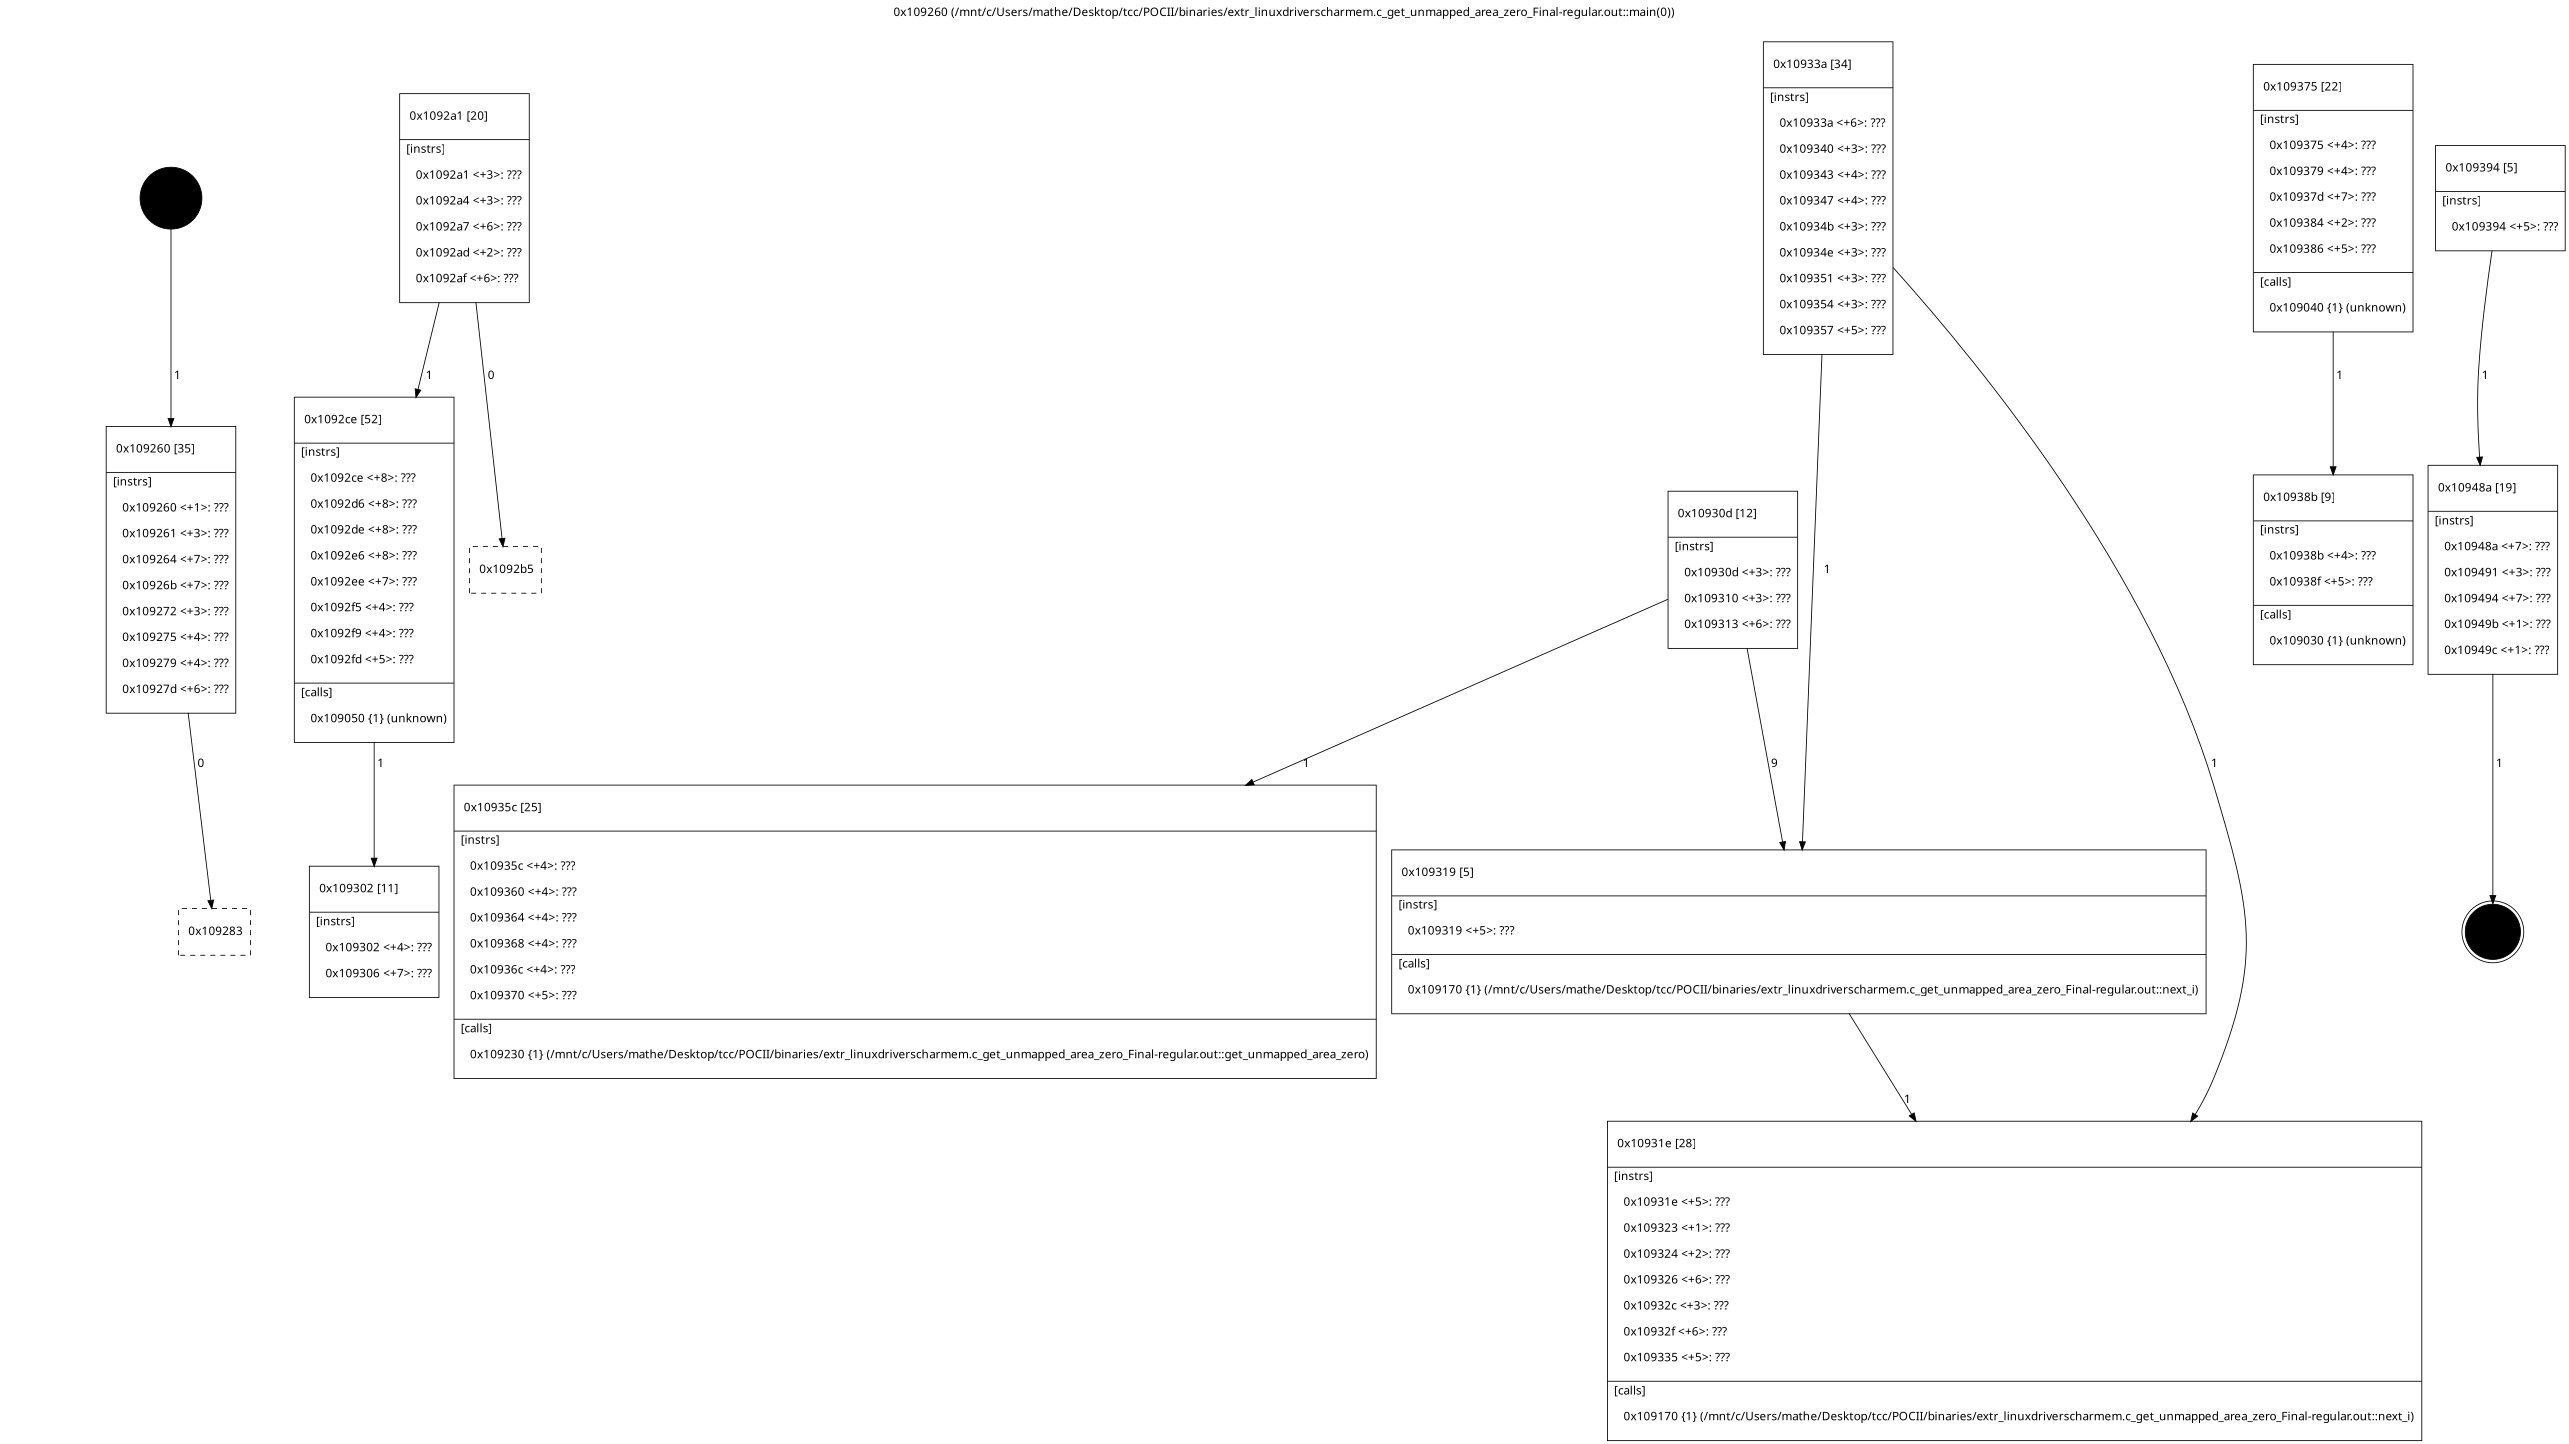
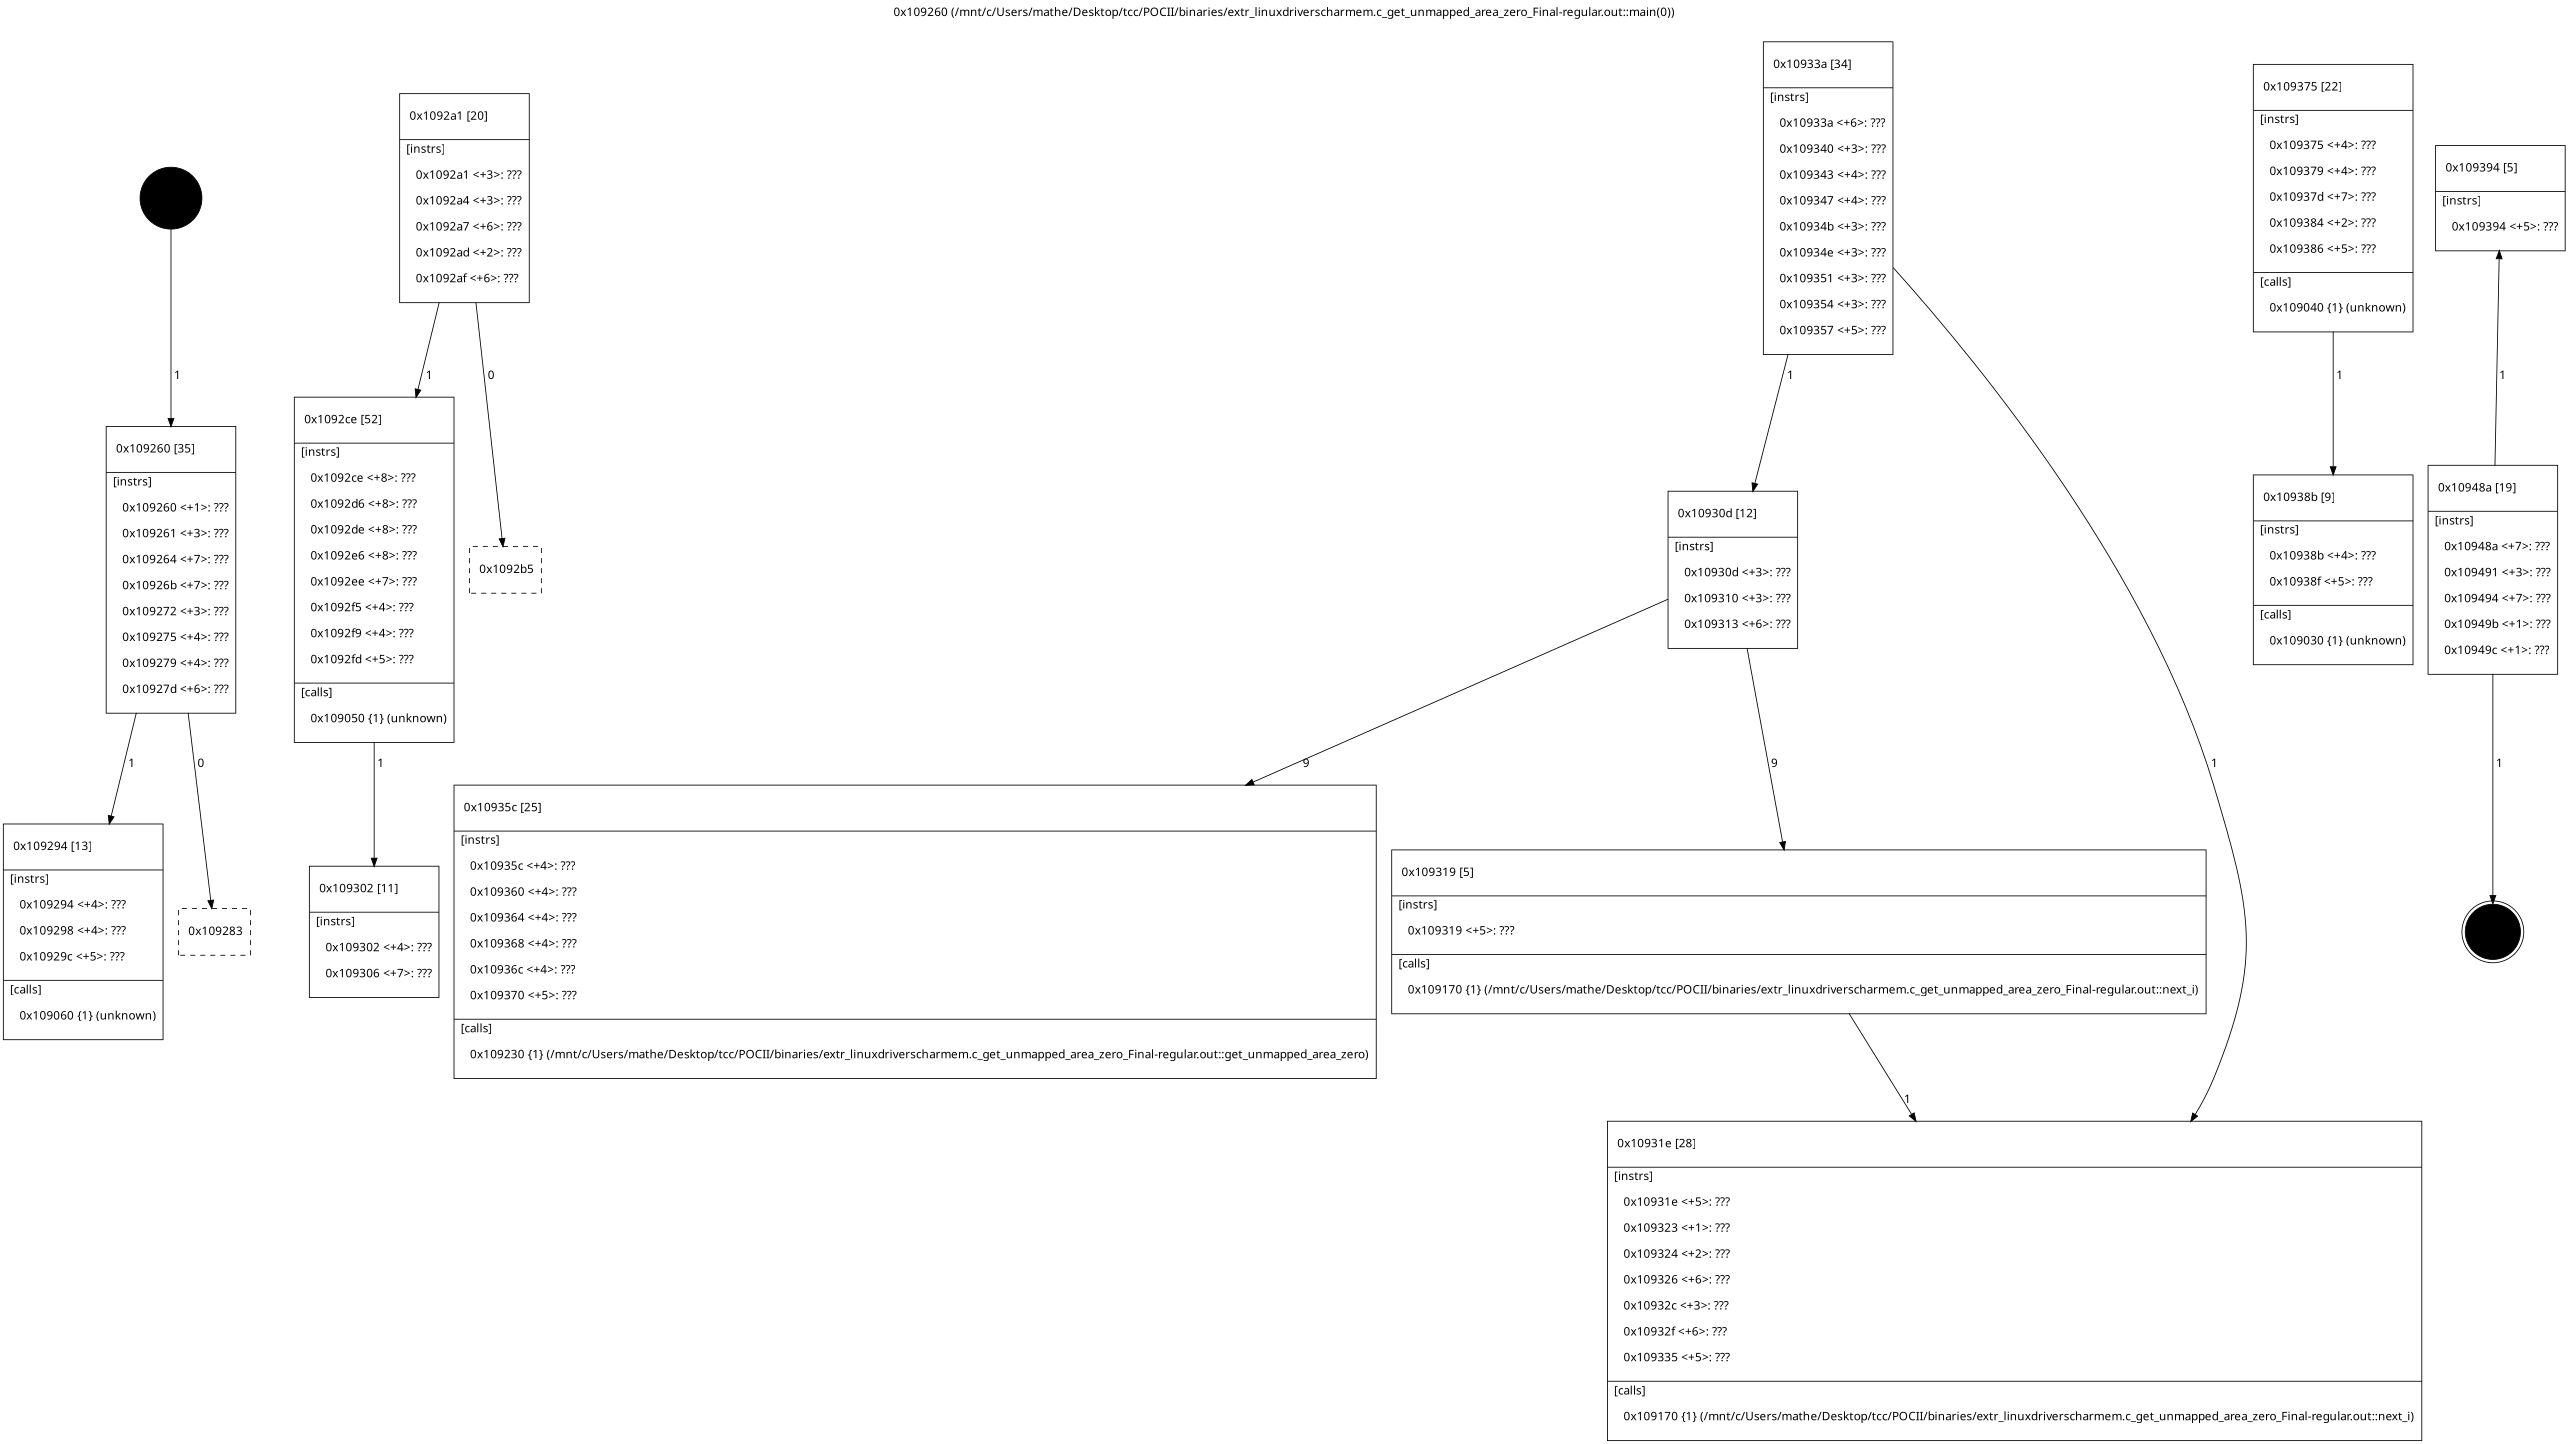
(2480, 354) -> (2497, 362)
(1812, 598) -> (1772, 419)
(1305, 764) -> (1305, 764)
none -> (83, 932)
